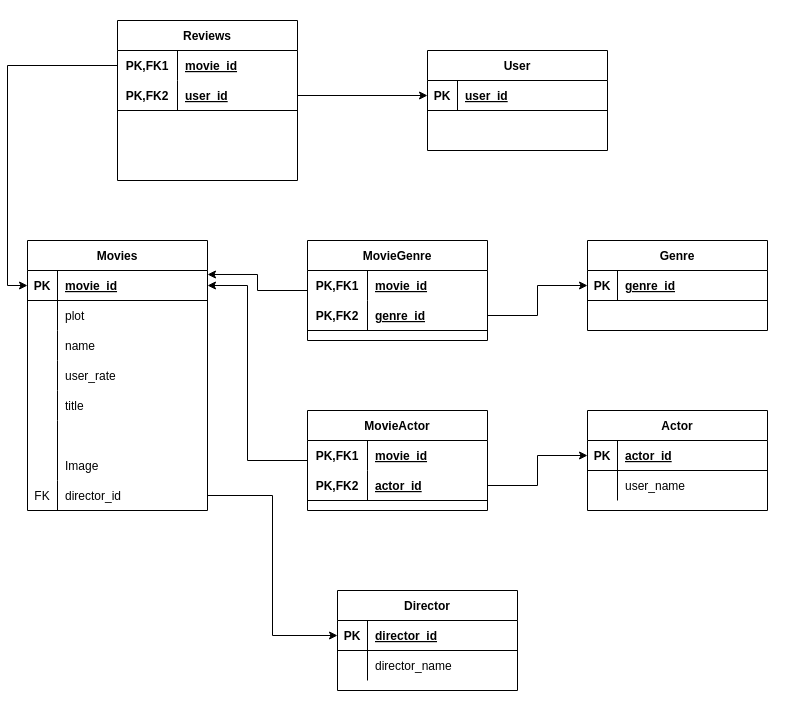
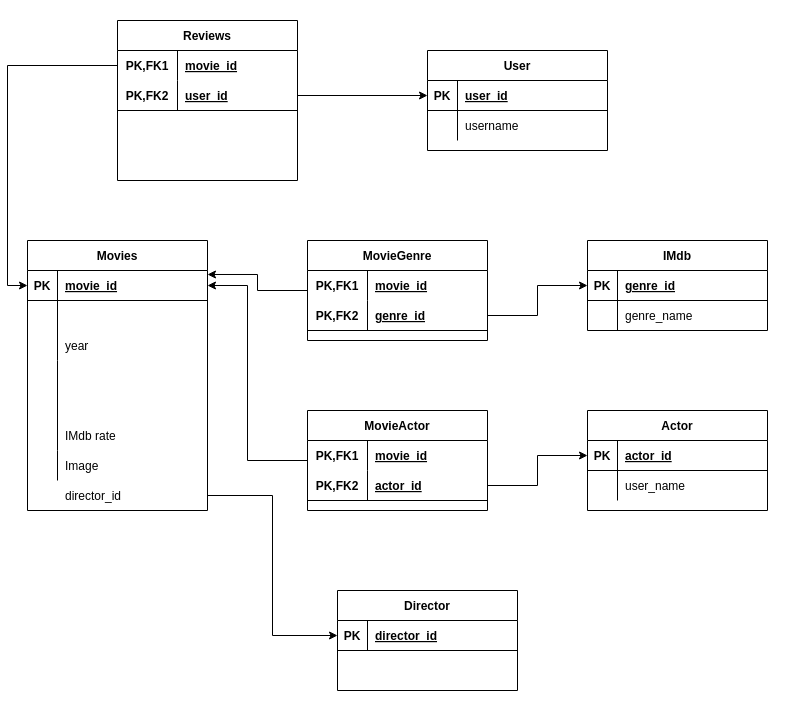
none -> (533, 126)
(677, 256) -> (677, 256)
(133, 316) -> none
none -> (693, 316)
(78, 346) -> (78, 346)
(133, 376) -> none
(133, 406) -> none
none -> (133, 436)
(43, 496) -> none
(443, 666) -> none
